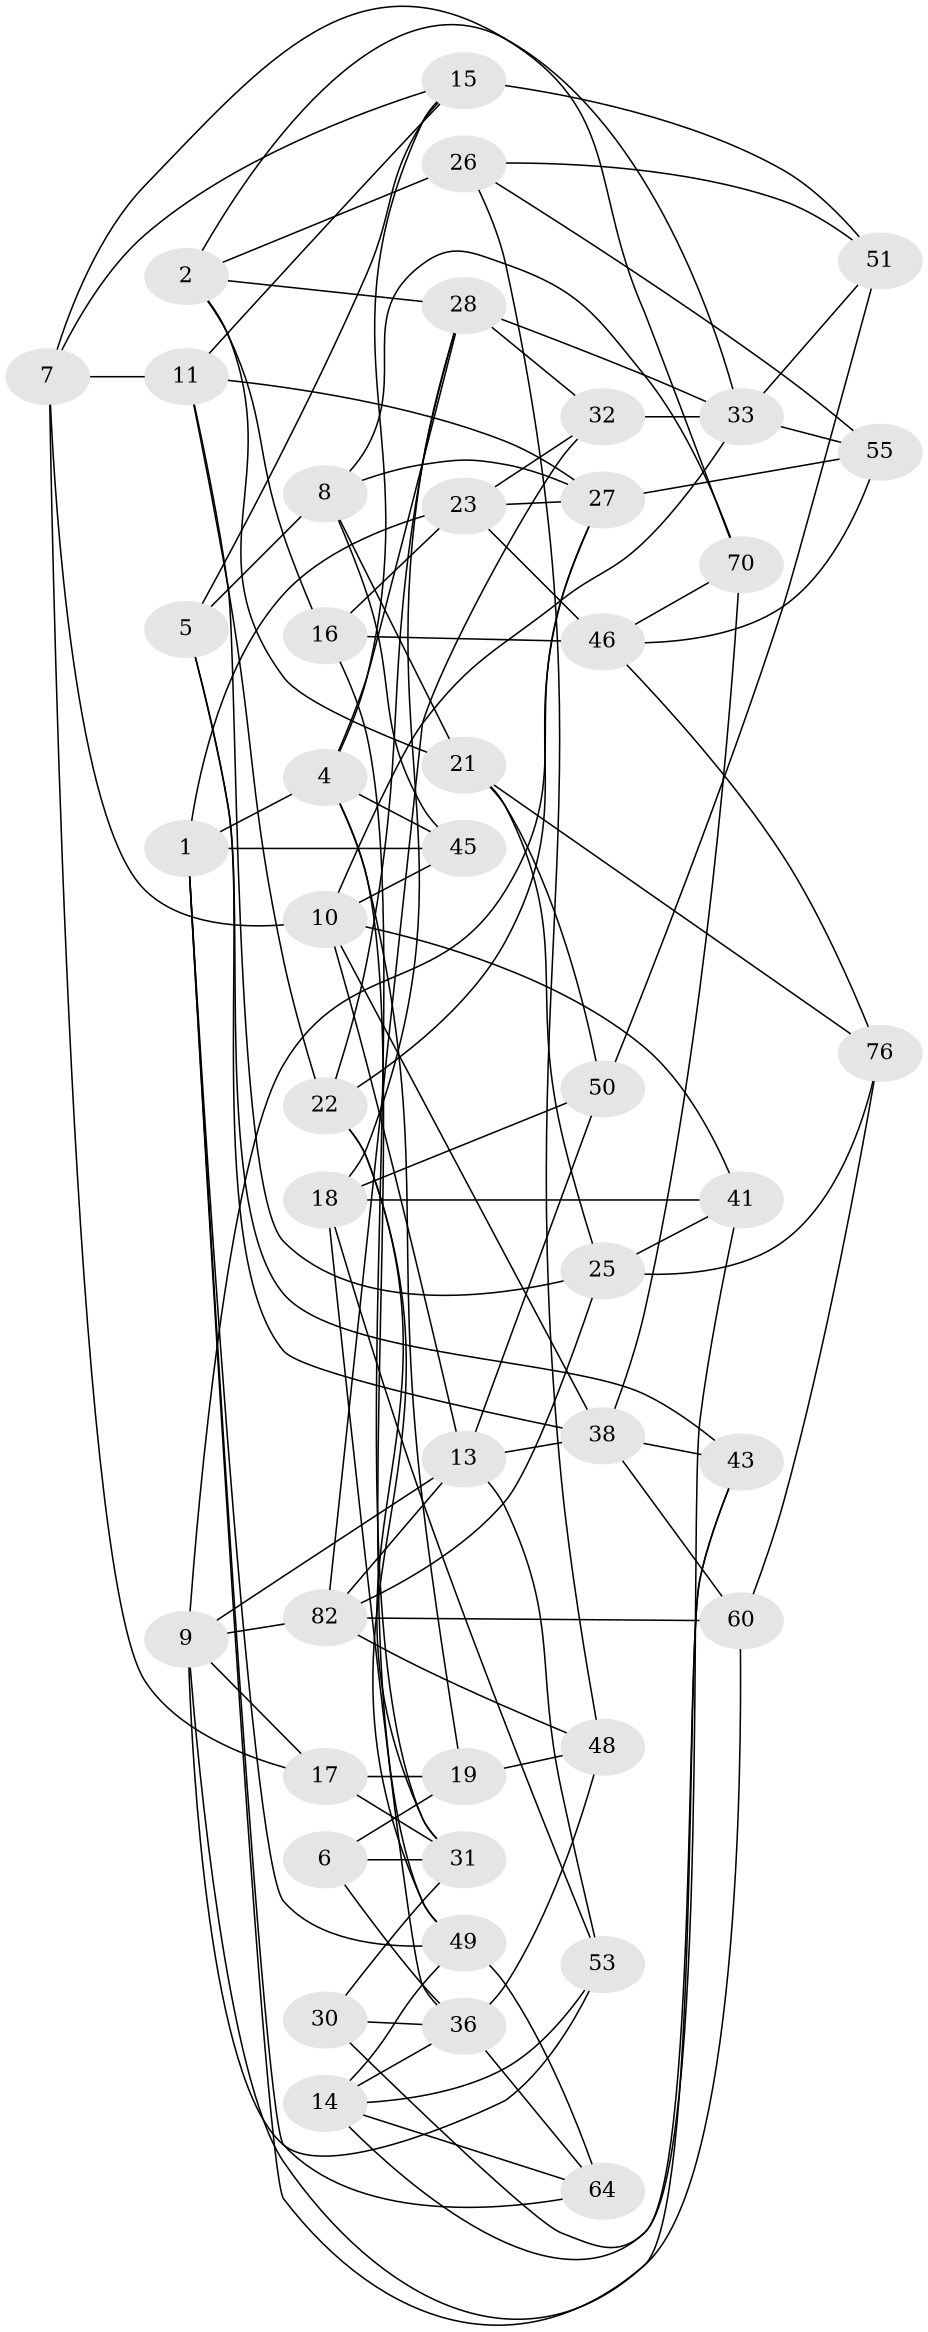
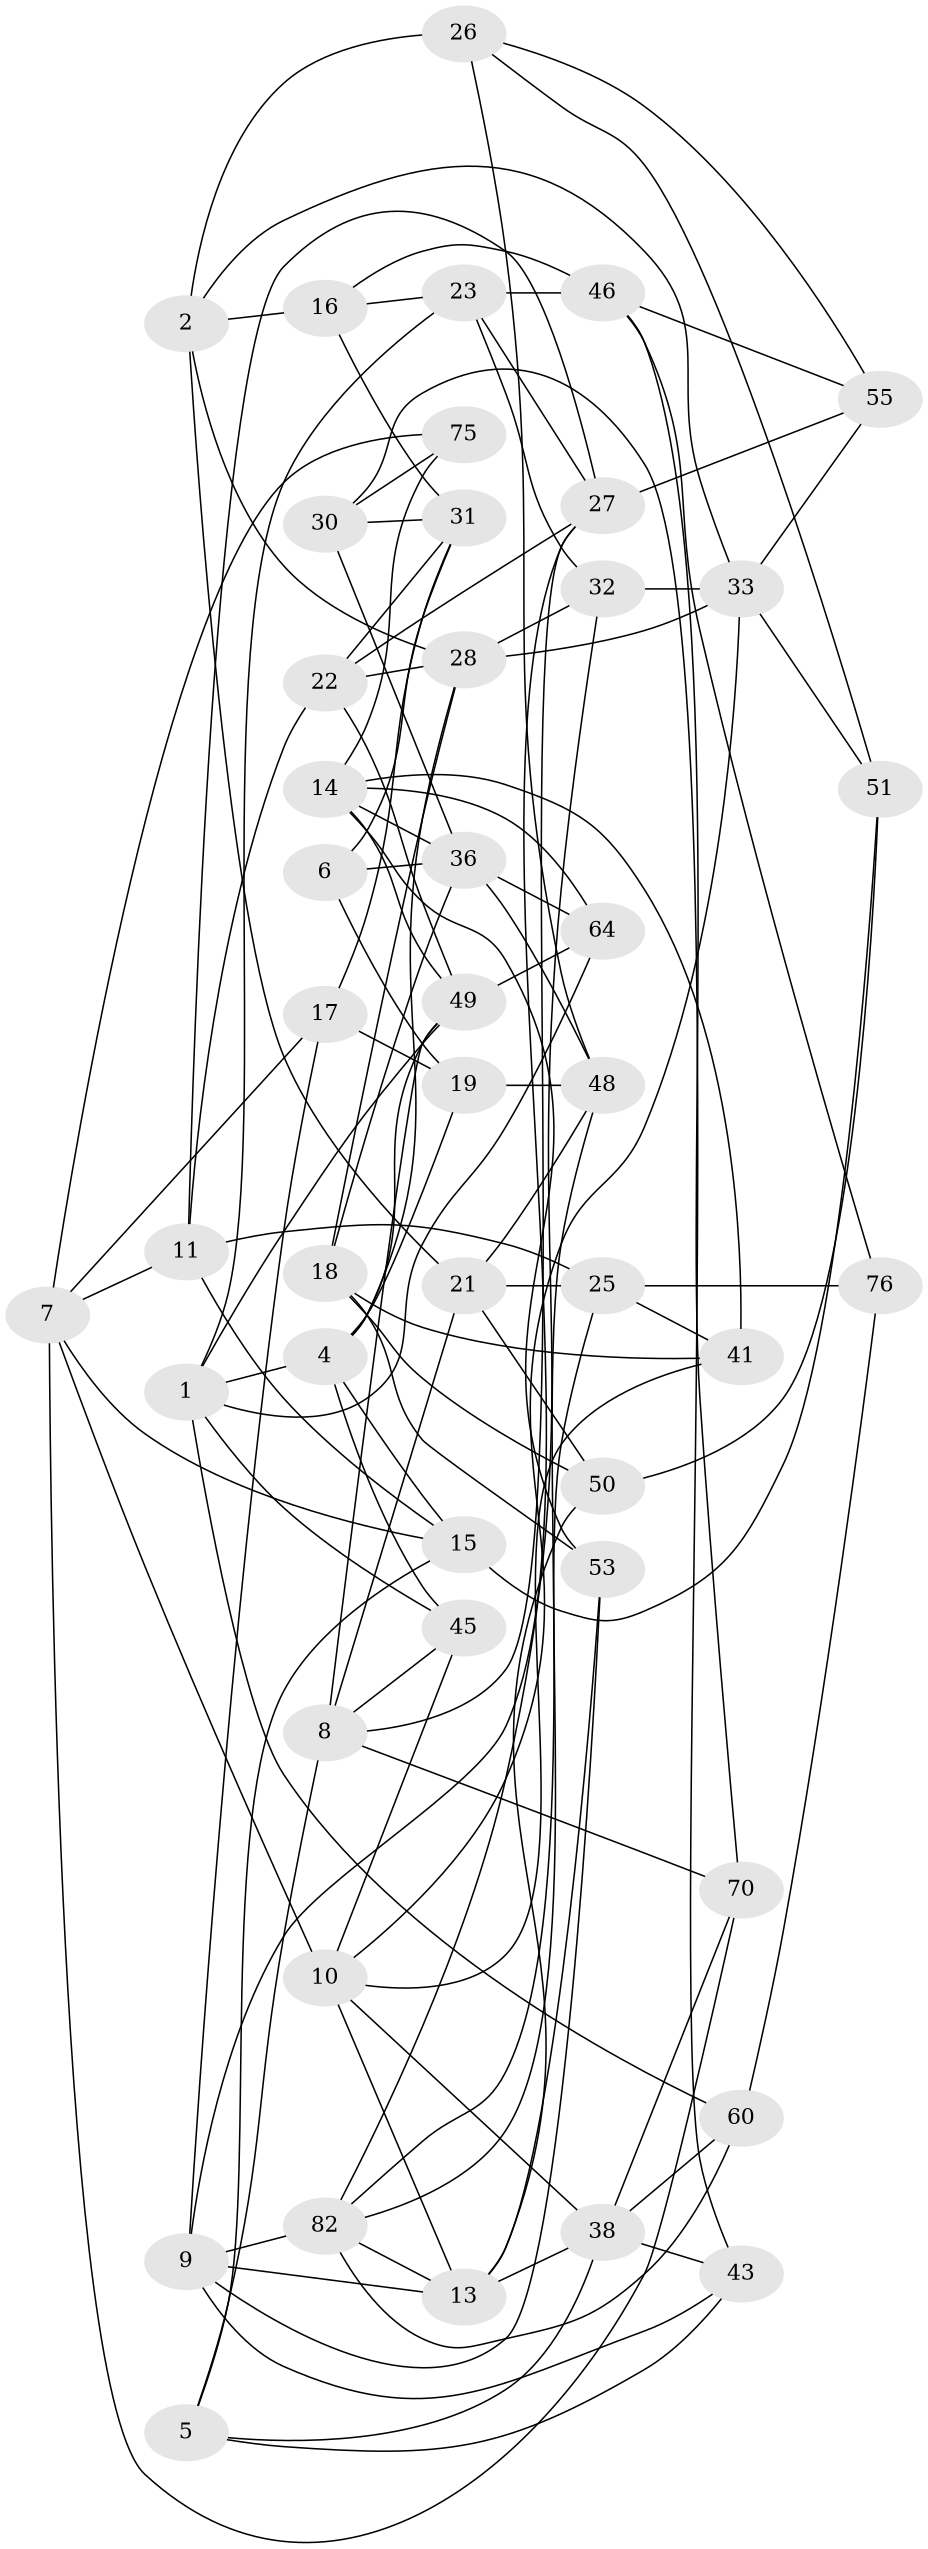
none -> (464, 435)
(663, 903) -> (529, 1203)
none -> (374, 1361)
